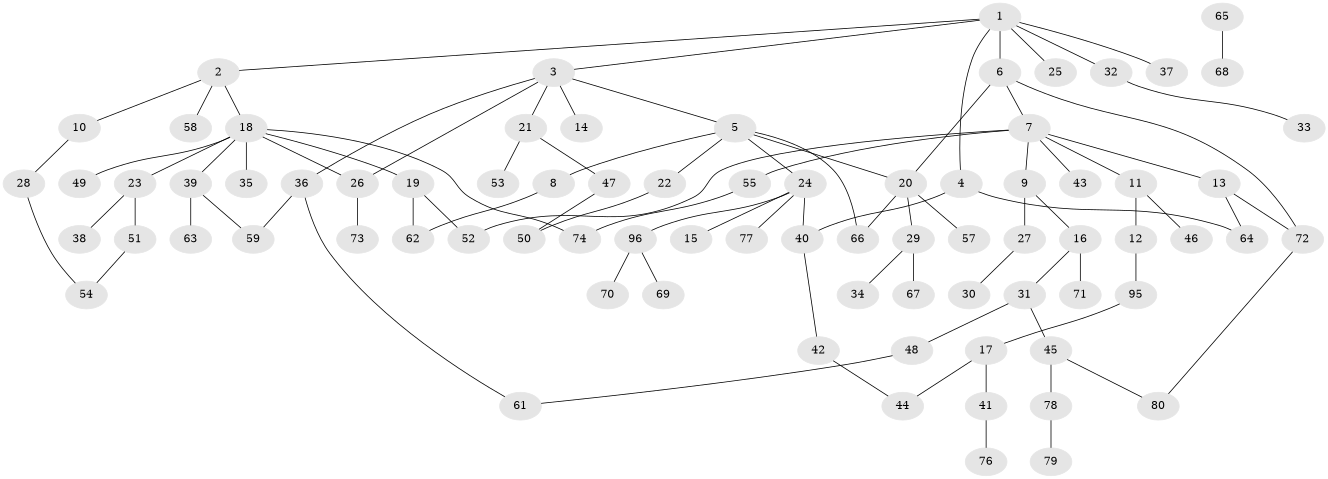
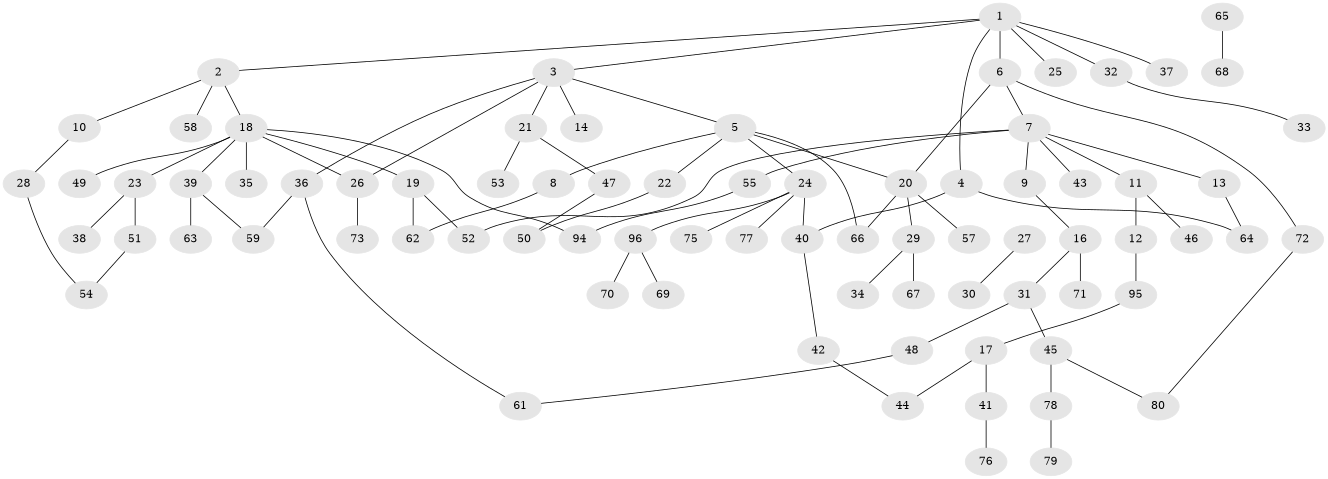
(1025, 212) -> none
(1261, 212) -> none
(580, 239) -> (580, 239)
(691, 239) -> (691, 239)
